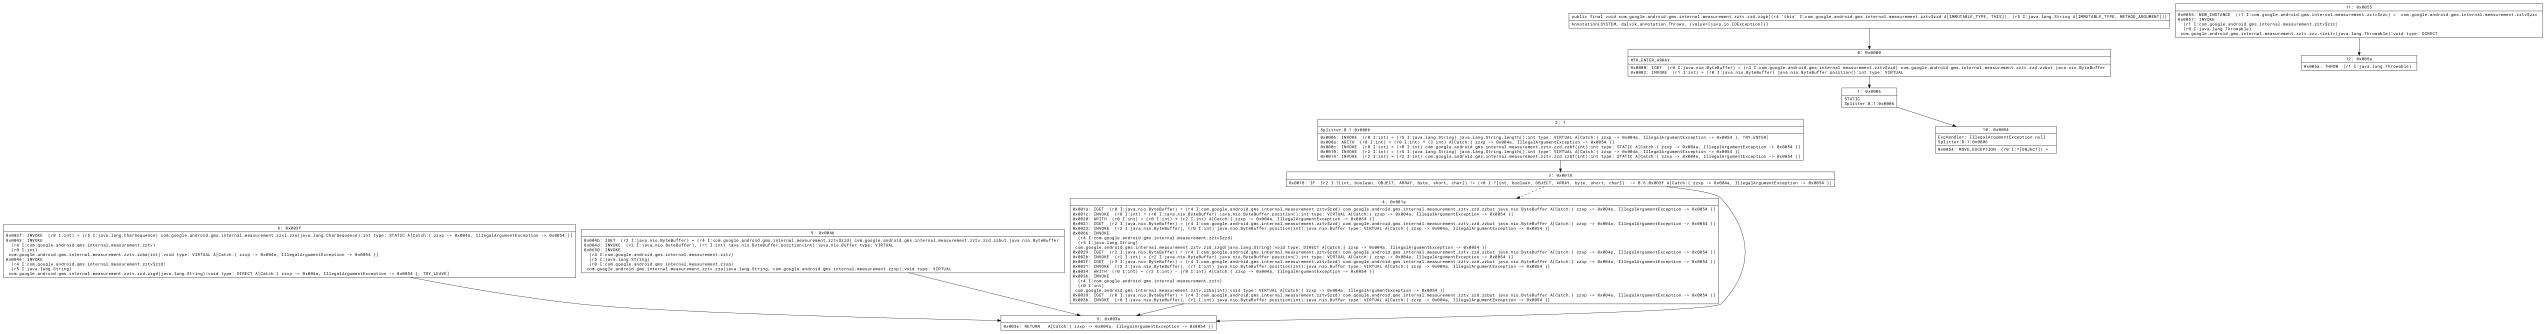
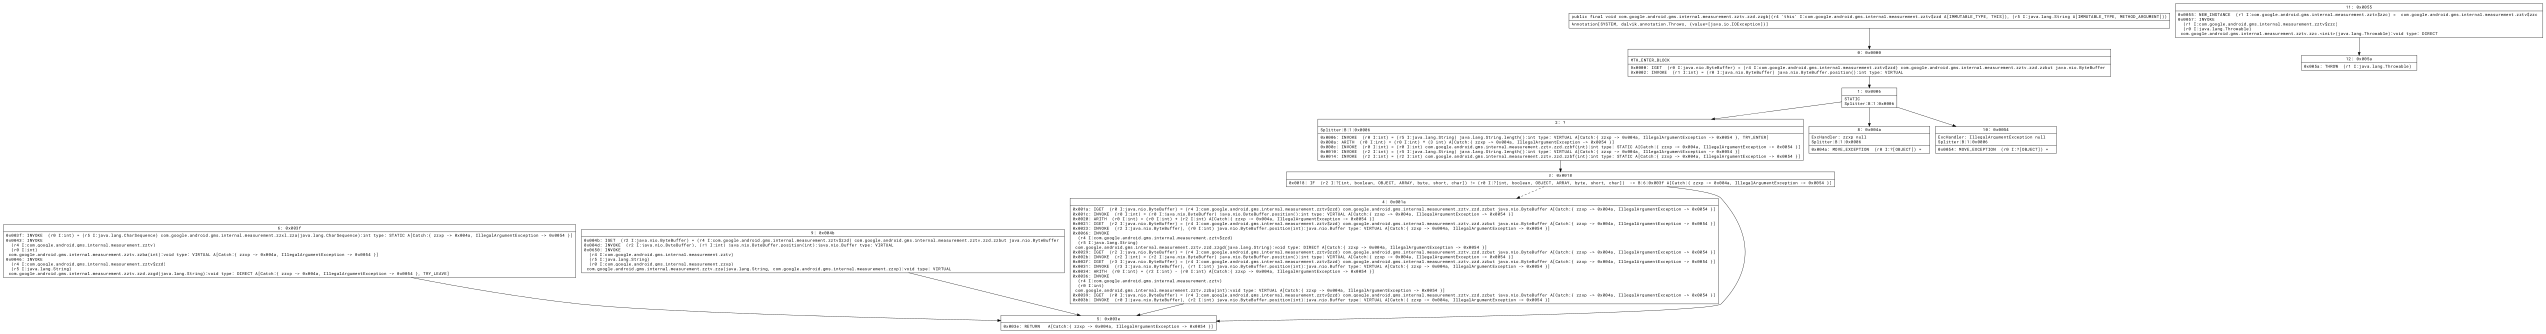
(1650, 60) -> (1650, 60)
none -> (1778, 110)
none -> (1869, 140)
